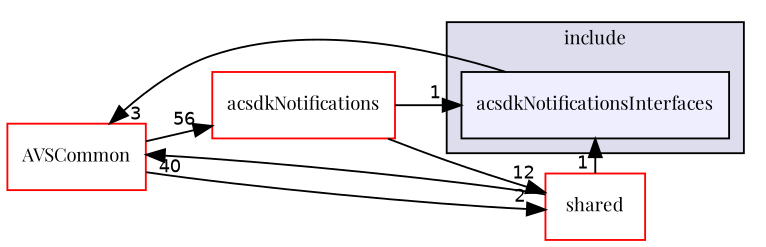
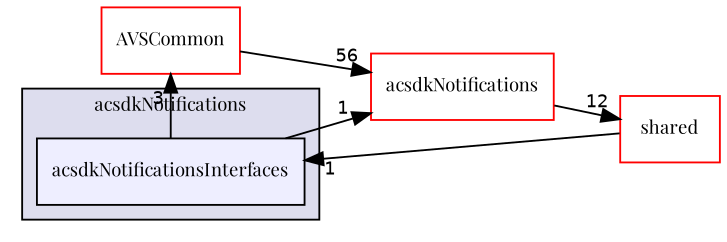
(595, 40) -> (171, 106)
(419, 105) -> (307, 132)
(356, 171) -> none
(336, 194) -> none
